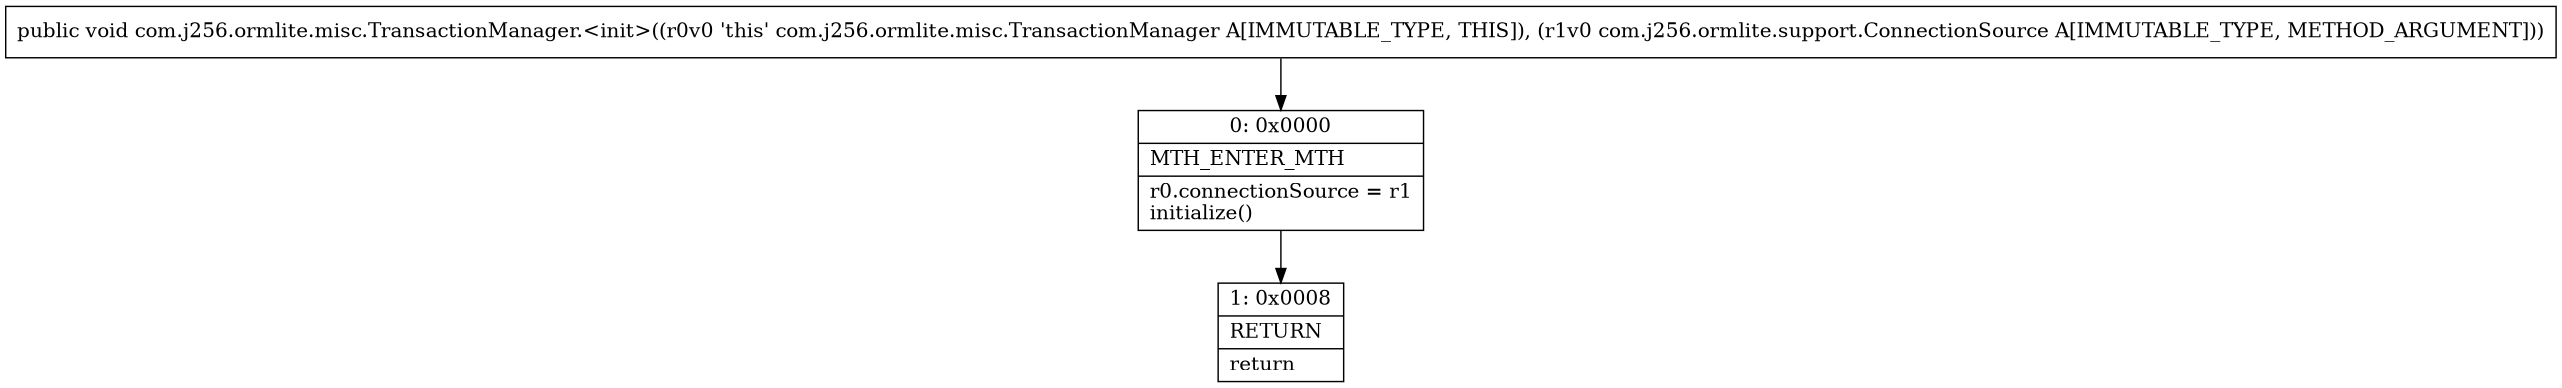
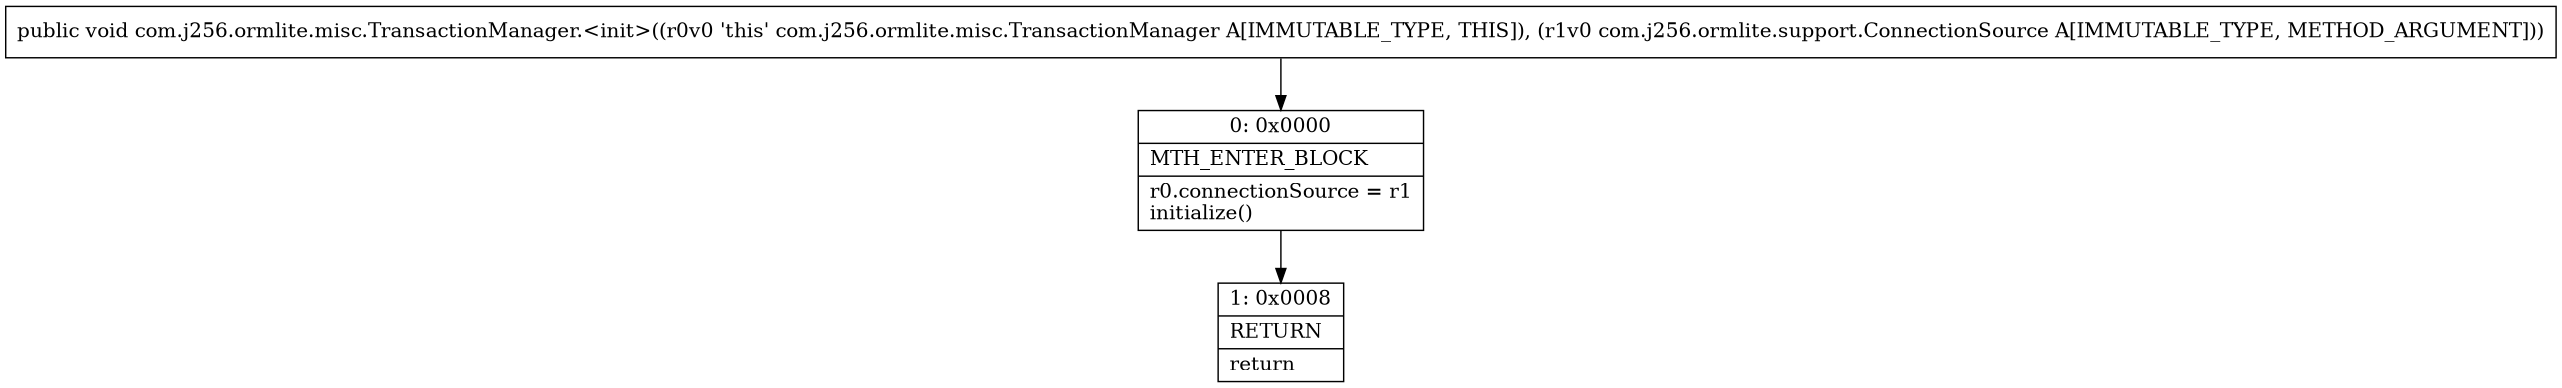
(1247, 159) -> (1260, 159)
